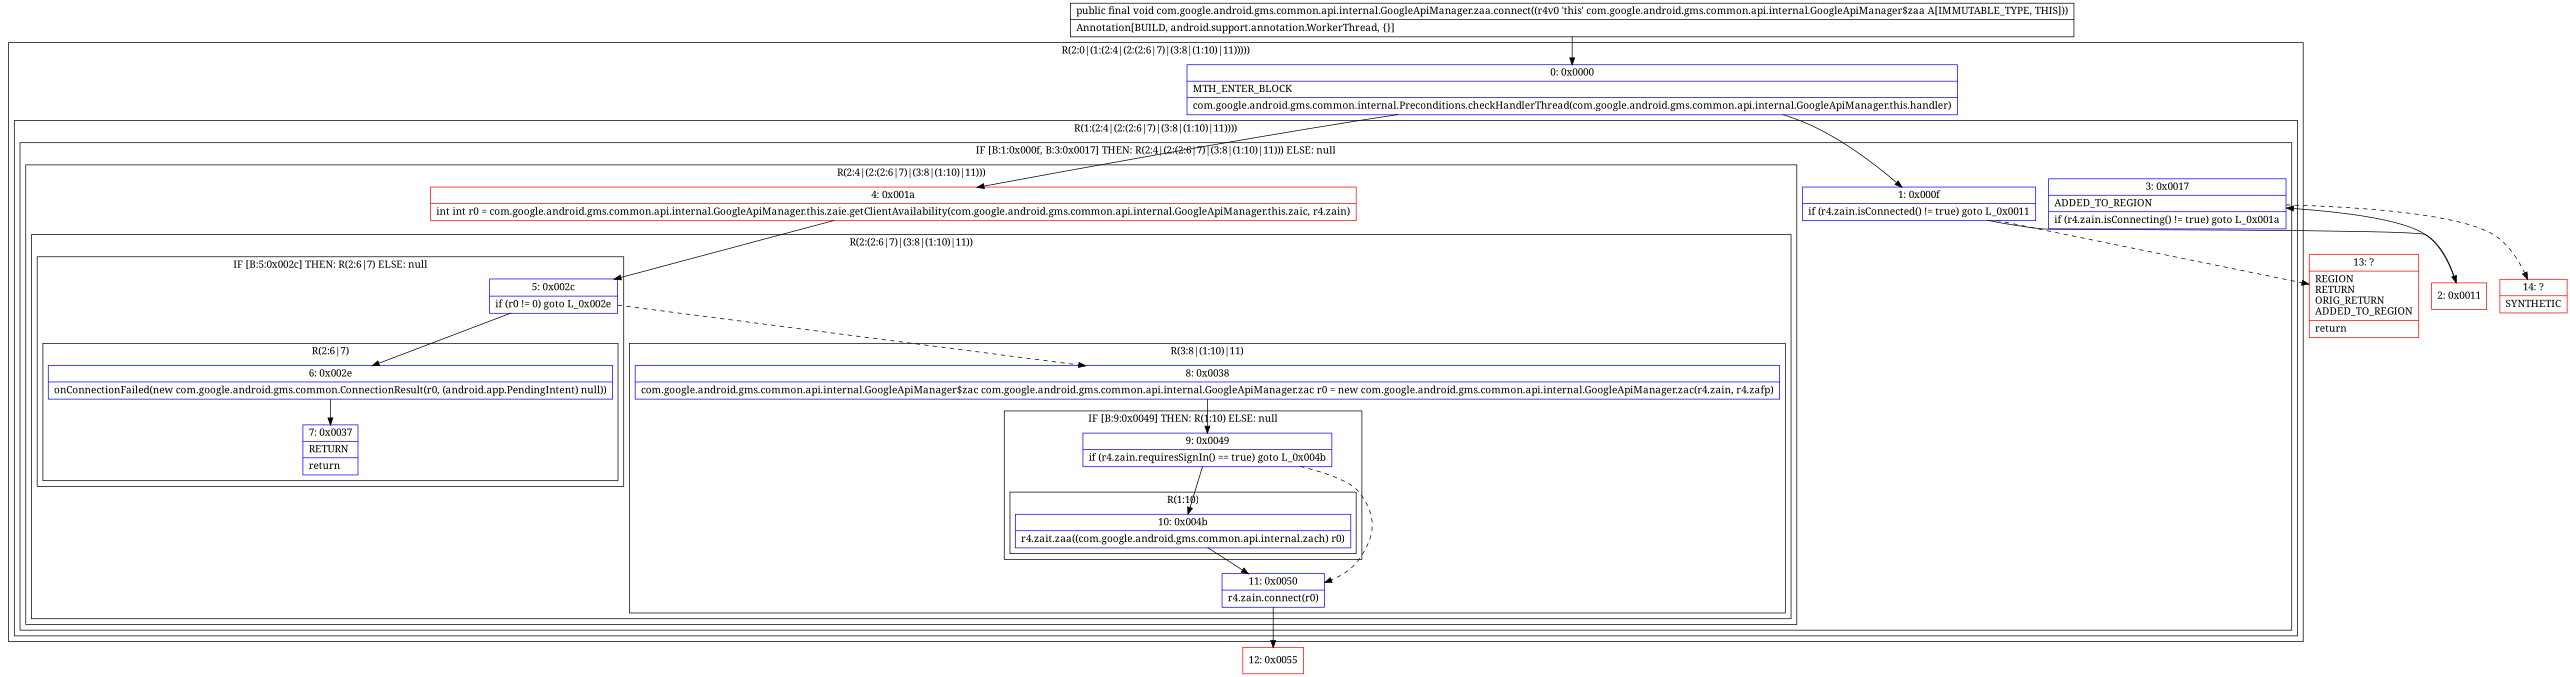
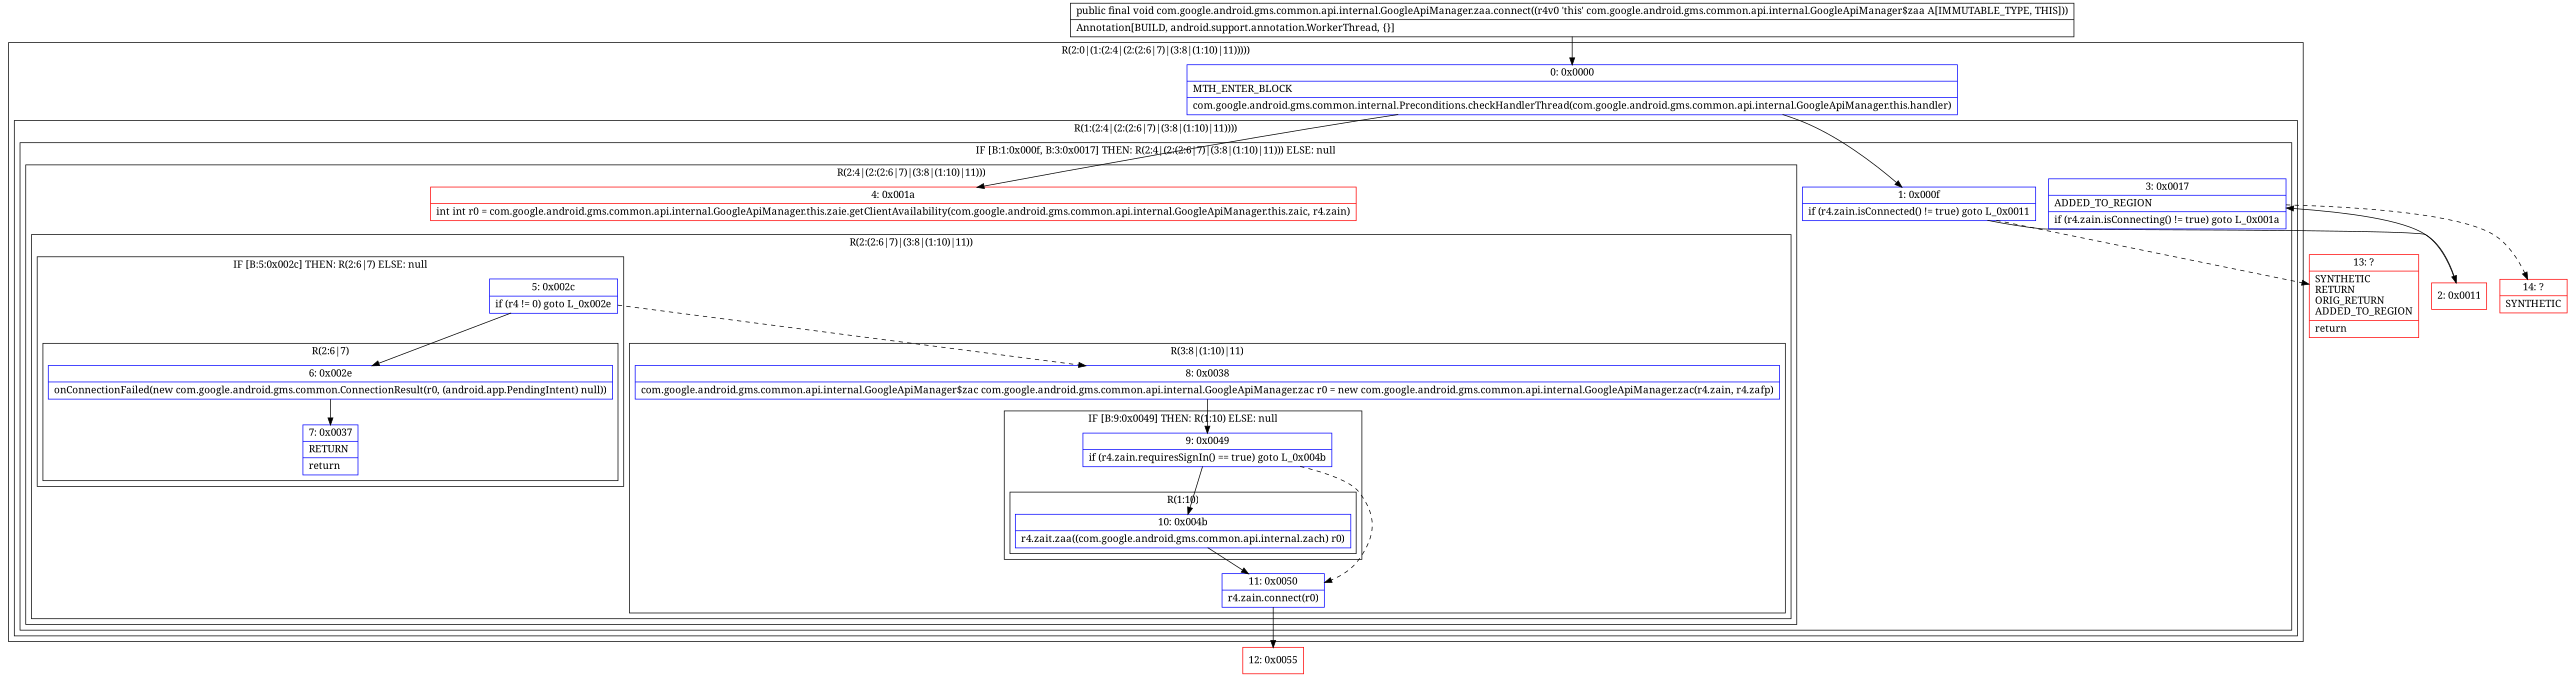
(728, 249) -> none
(2335, 279) -> (2343, 279)
(554, 304) -> (554, 304)
